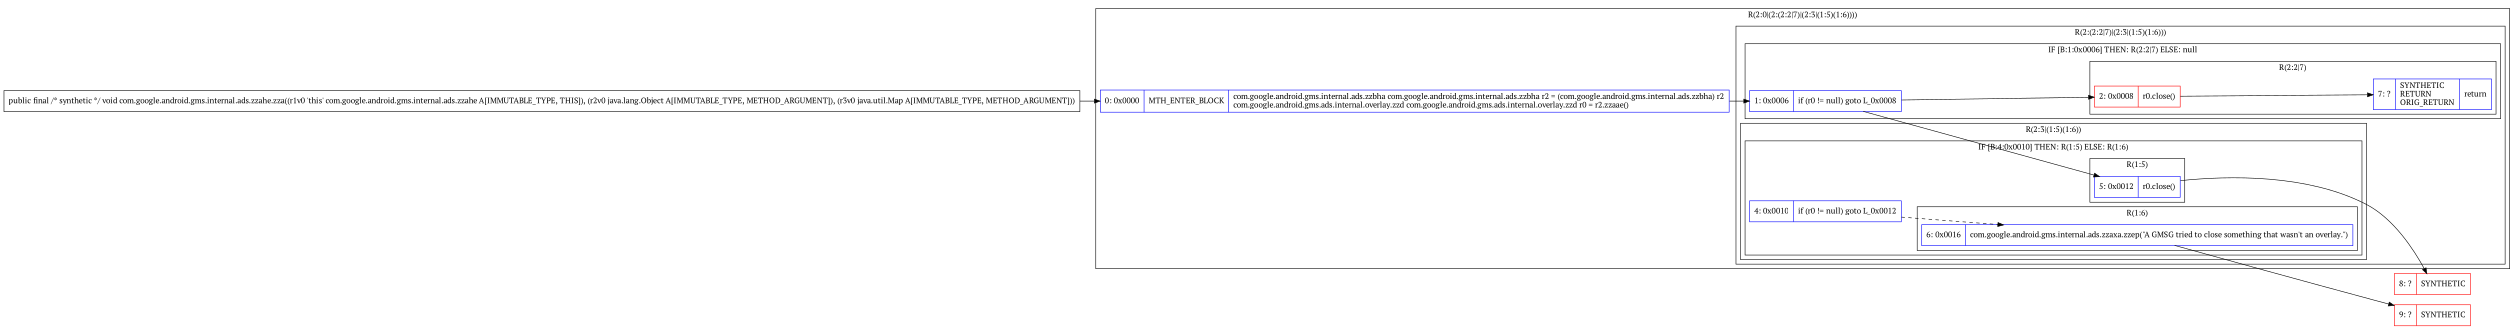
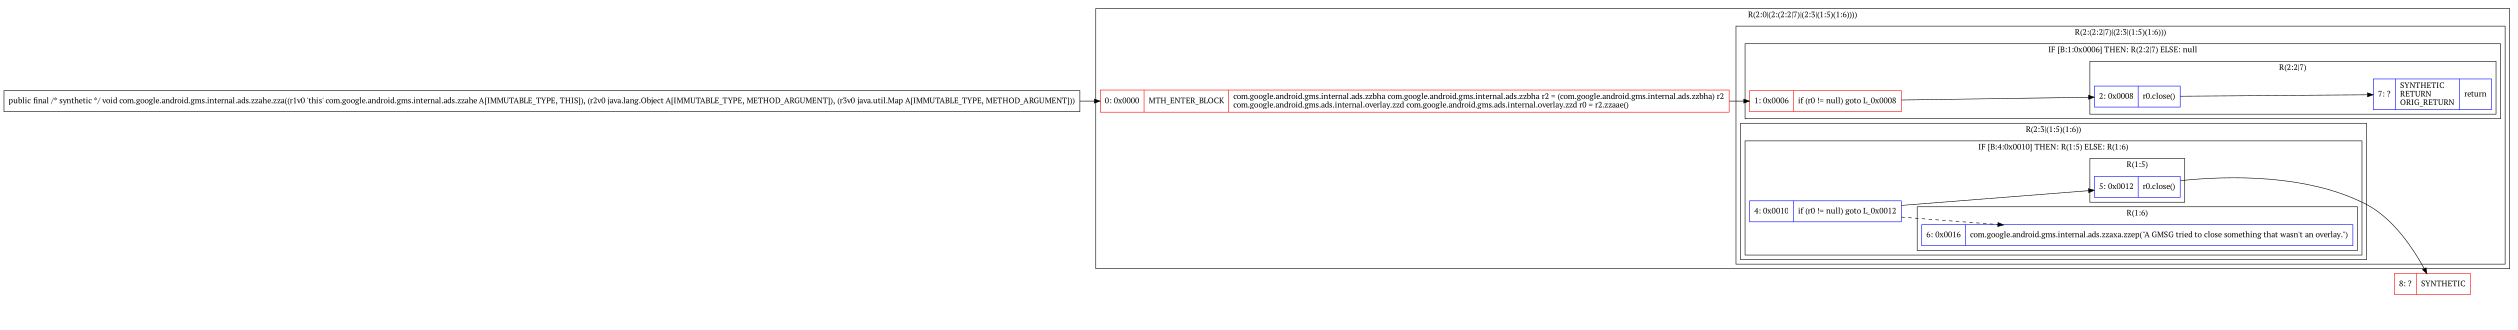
(2137, 97) -> (2137, 97)
(1415, 101) -> (1415, 101)
(1825, 101) -> (1825, 101)
(1984, 145) -> (1995, 198)
(2432, 315) -> none
